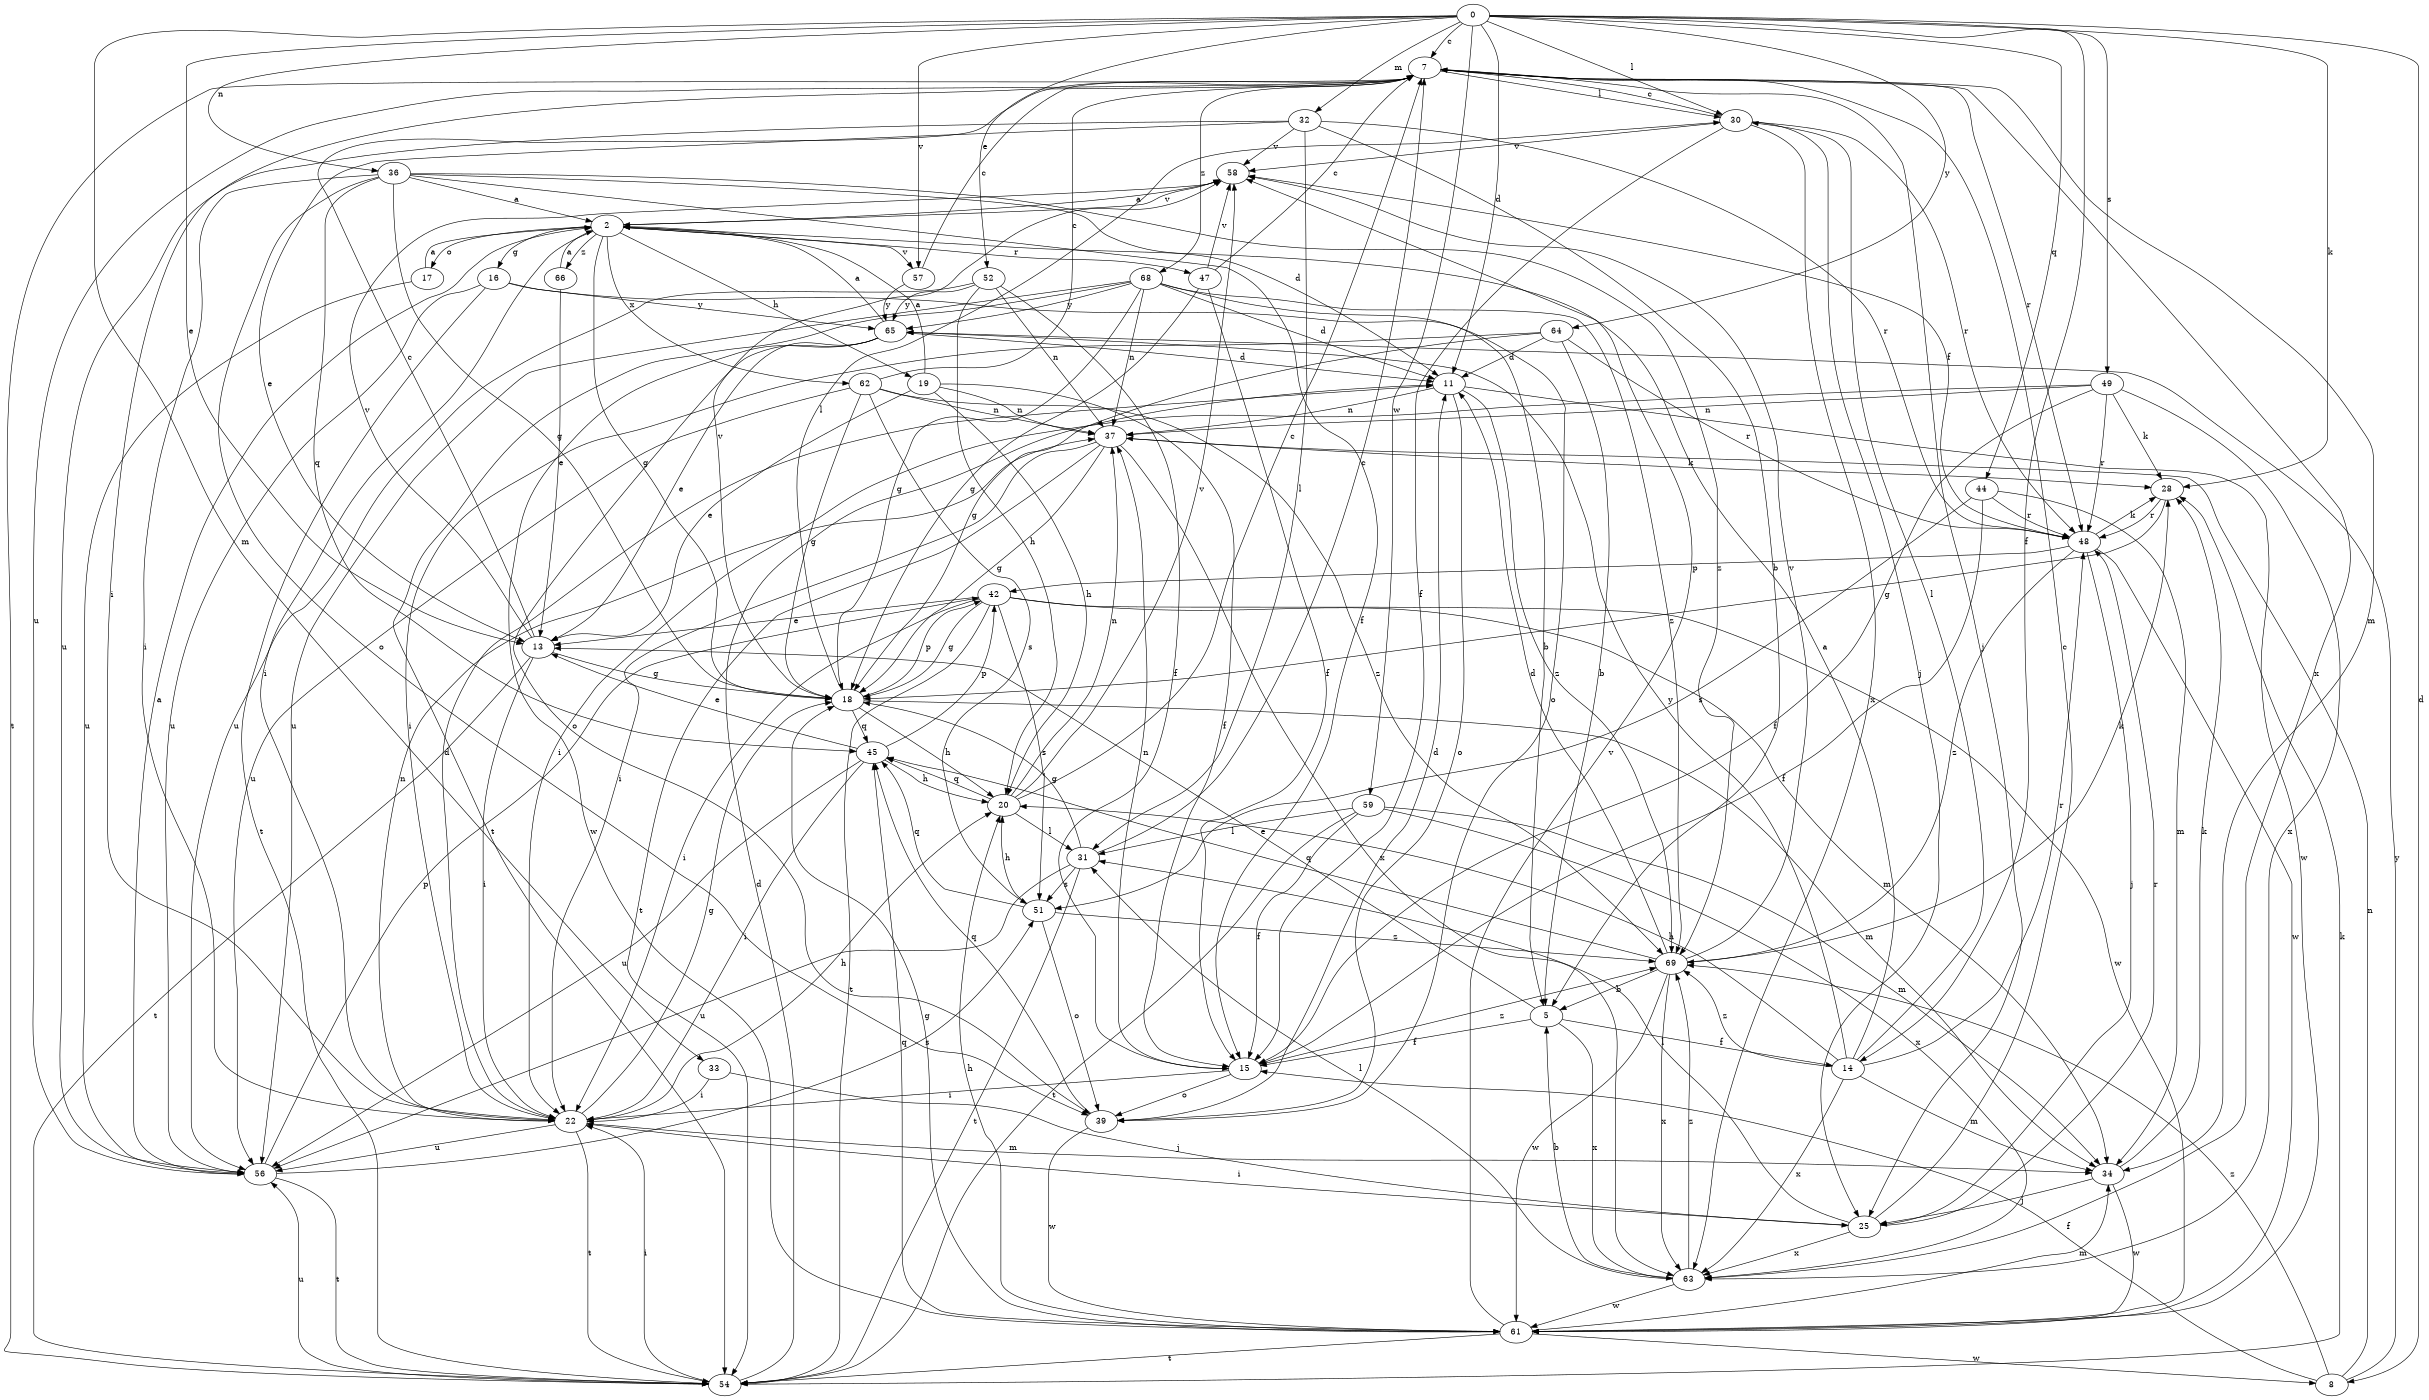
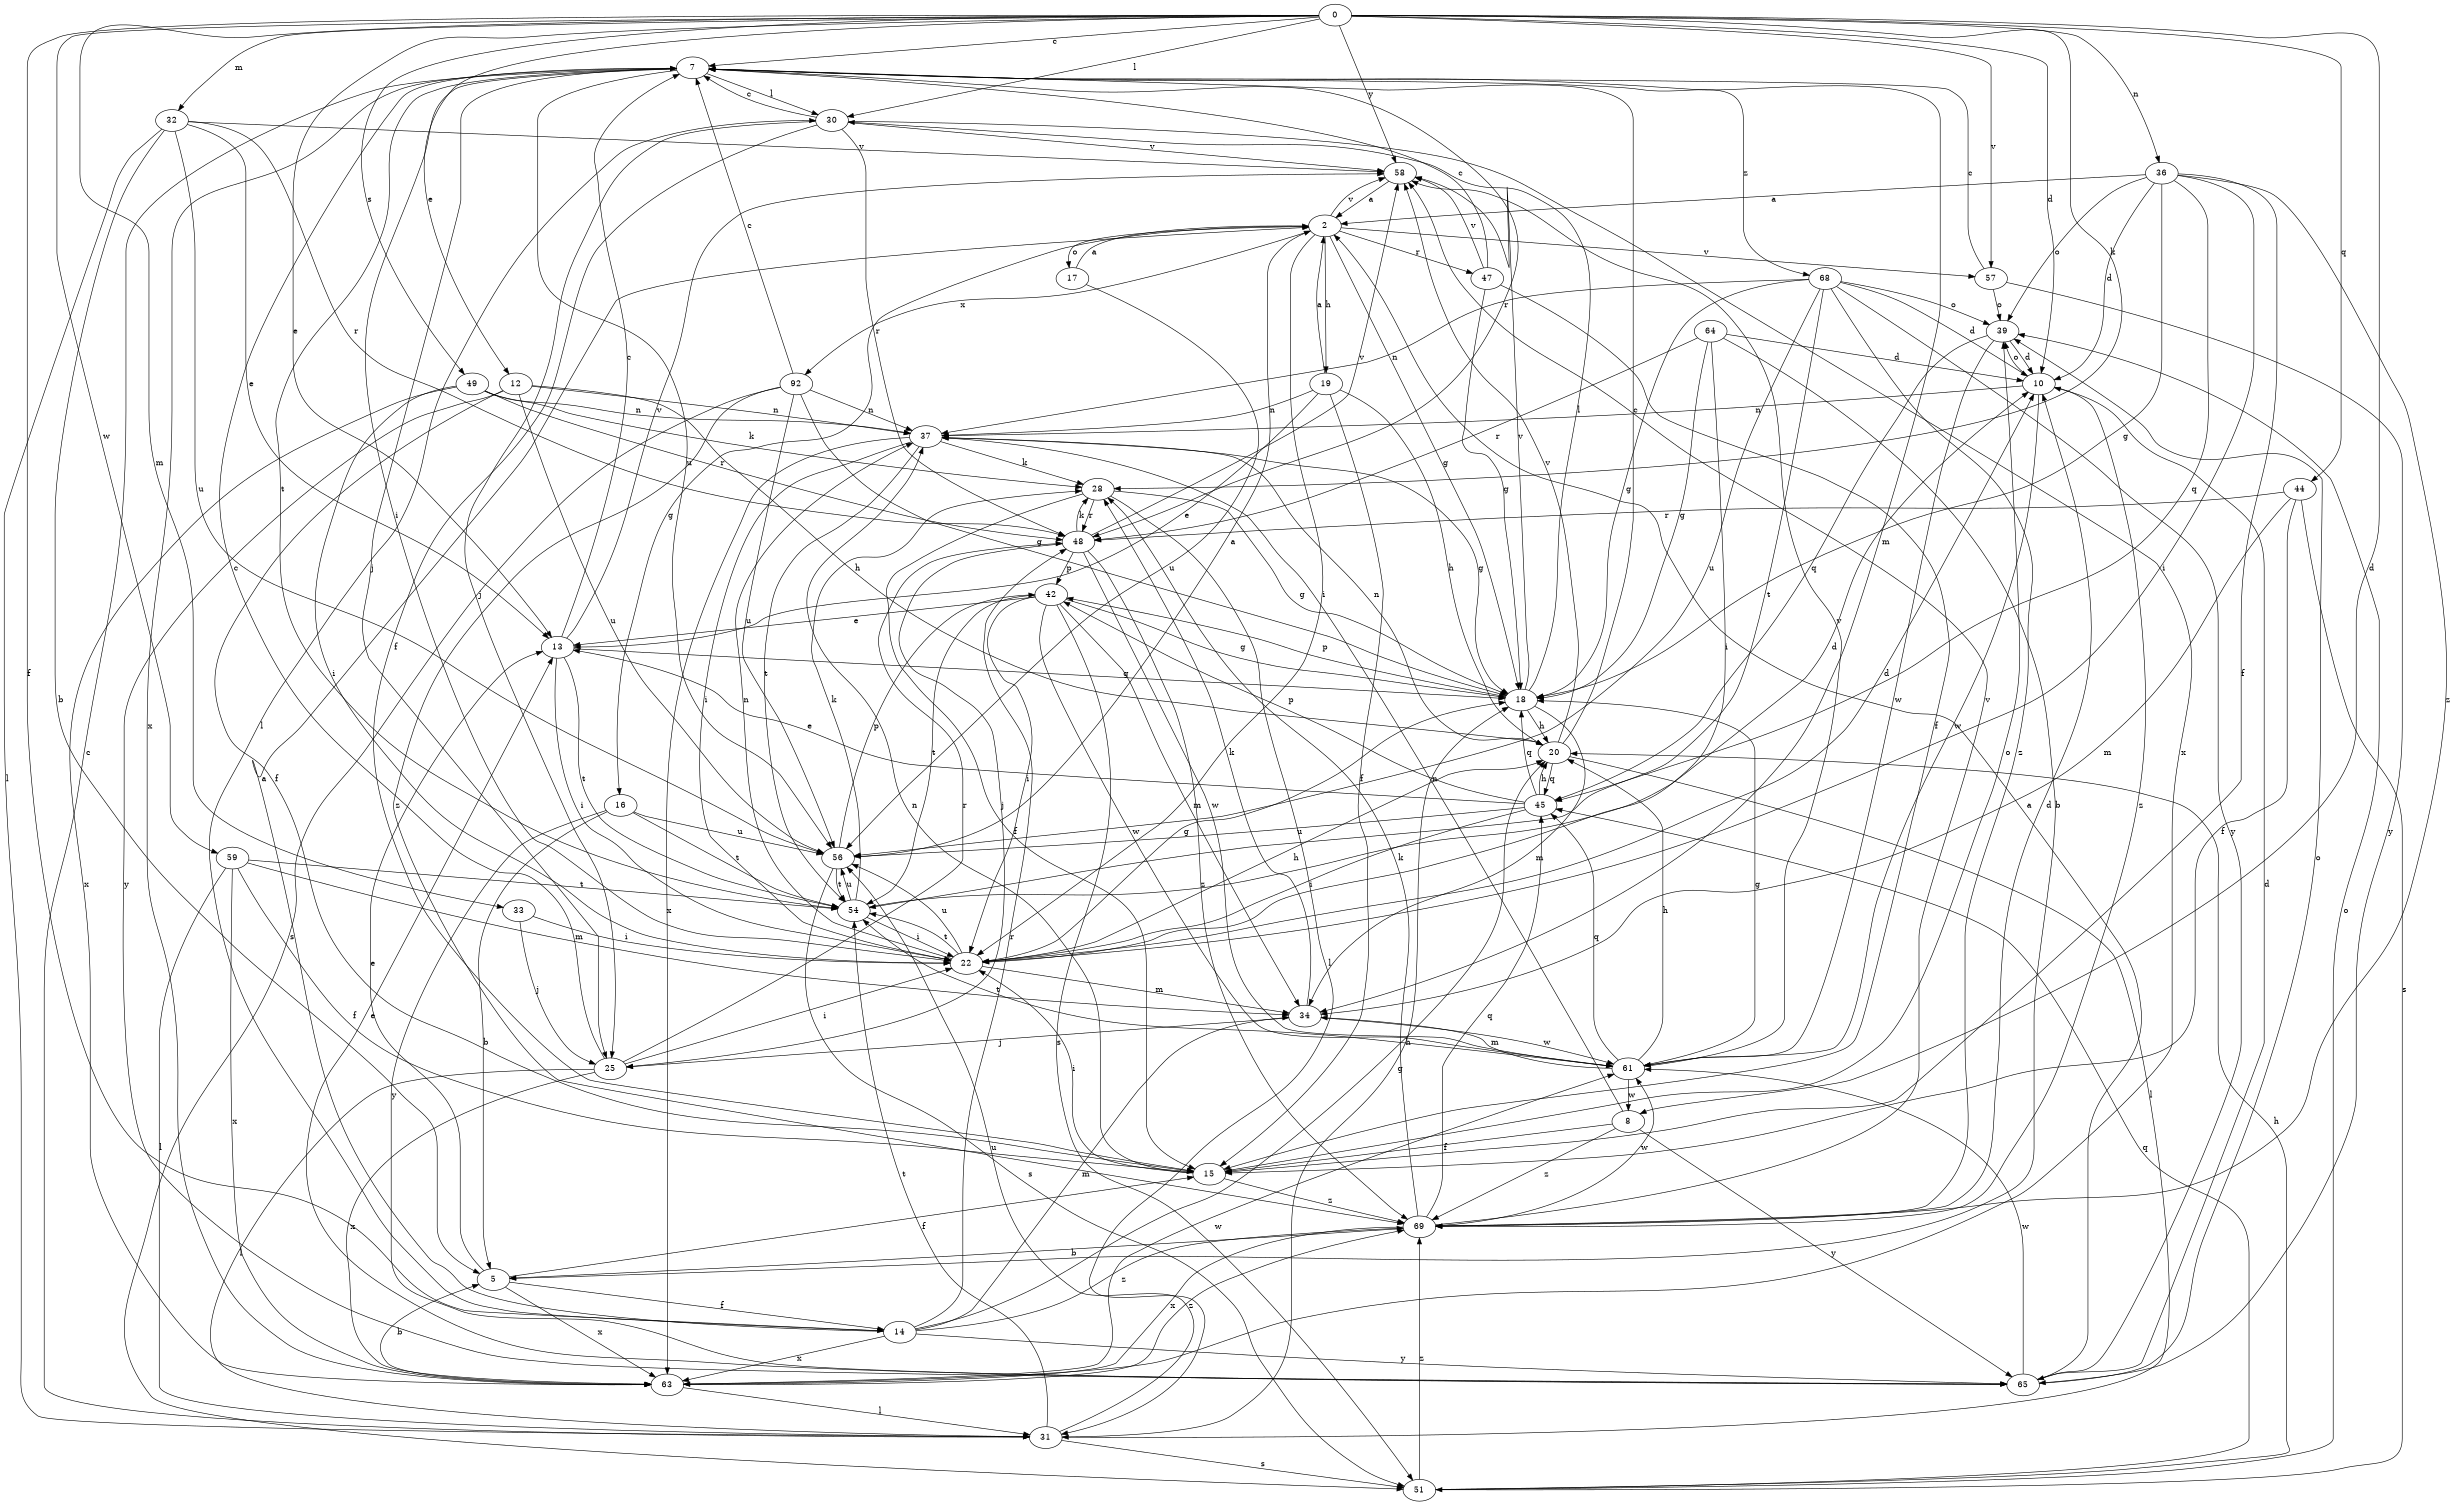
(1934, 119) -> (1368, 95)
(561, 279) -> none
(989, 279) -> (516, 384)
none -> (1996, 302)
(1949, 358) -> (1362, 358)
(865, 384) -> (796, 384)
(1449, 384) -> (2039, 384)
(859, 725) -> (1525, 757)
(1757, 732) -> (988, 799)
none -> (1308, 1062)
